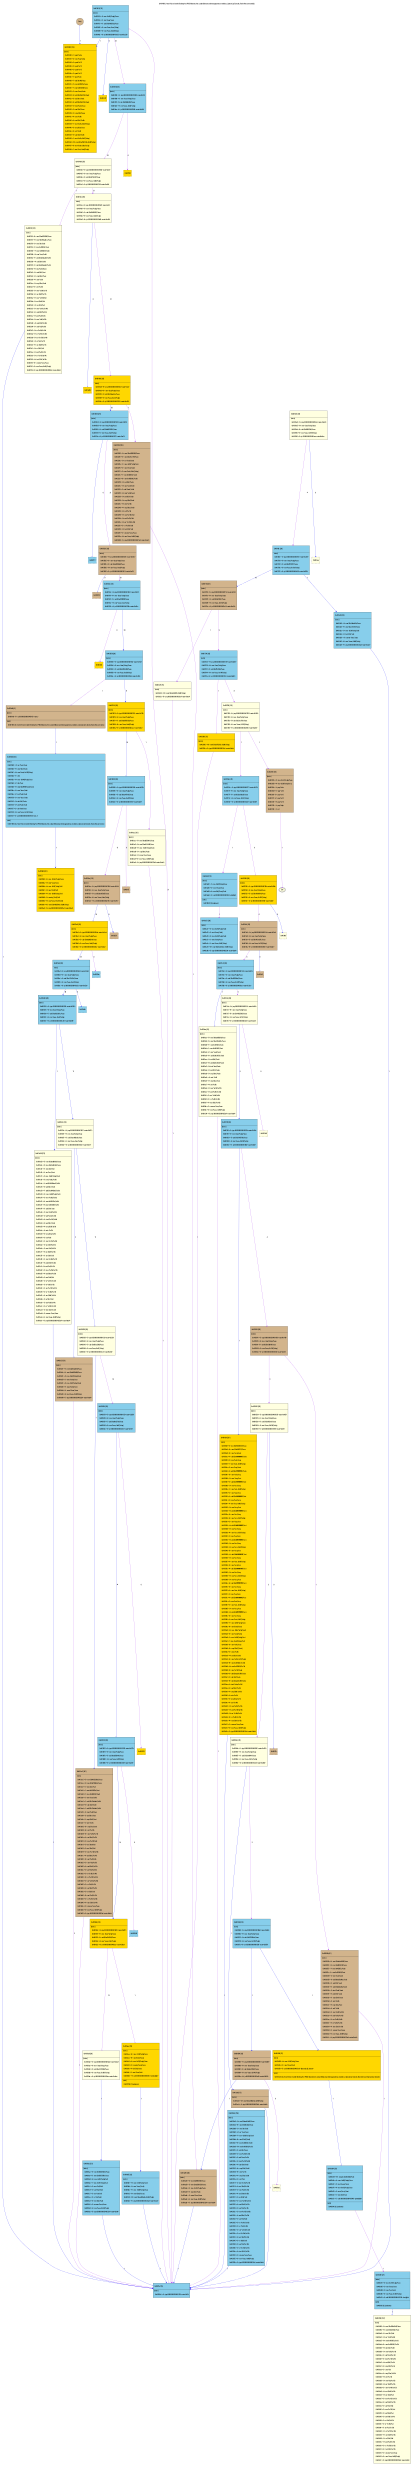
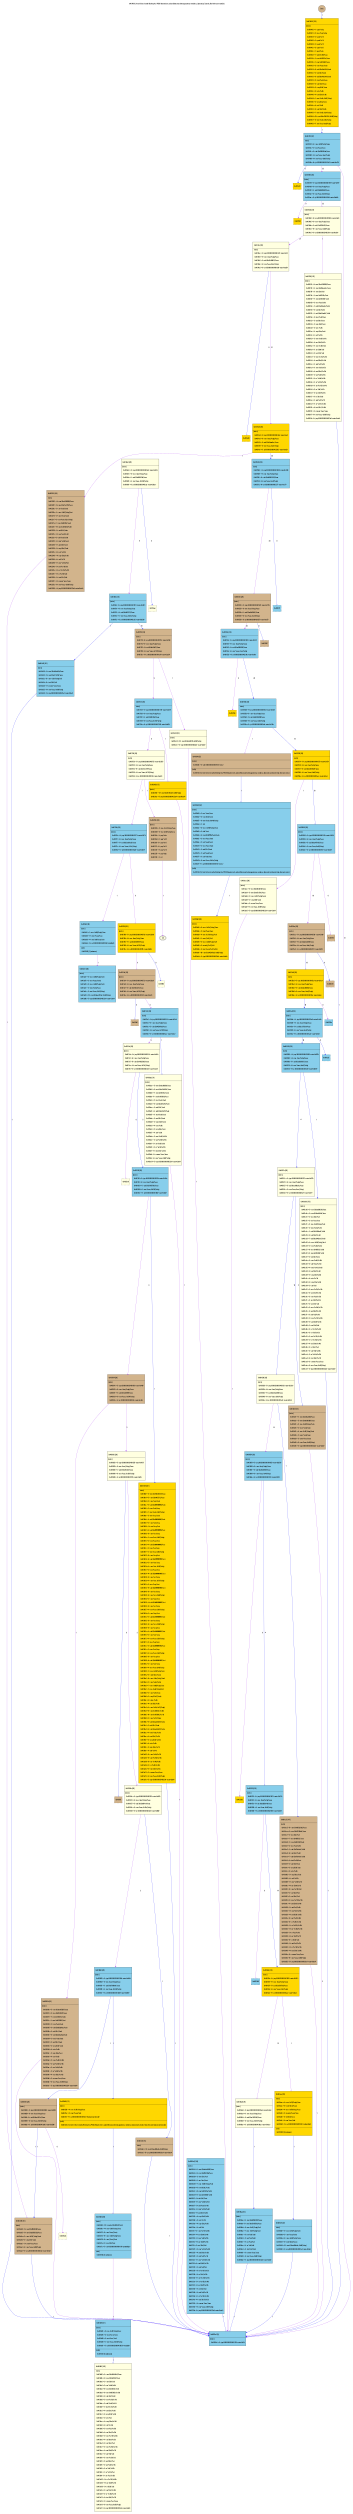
(99, 42) -> (322, 130)
